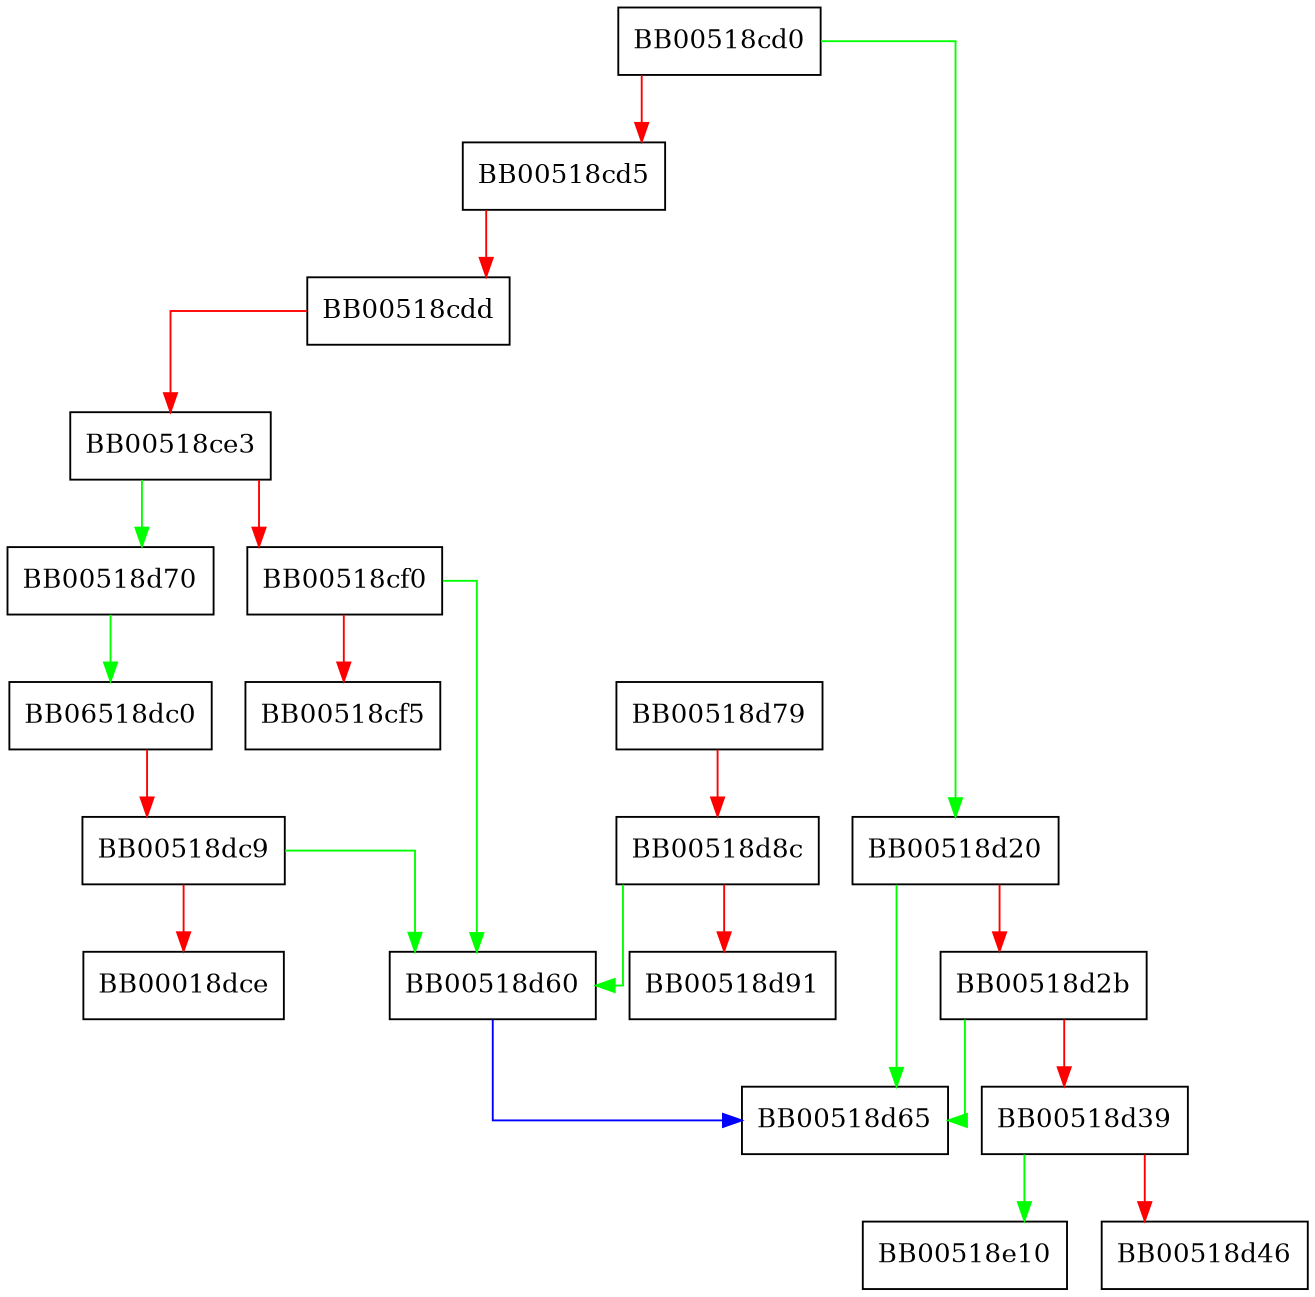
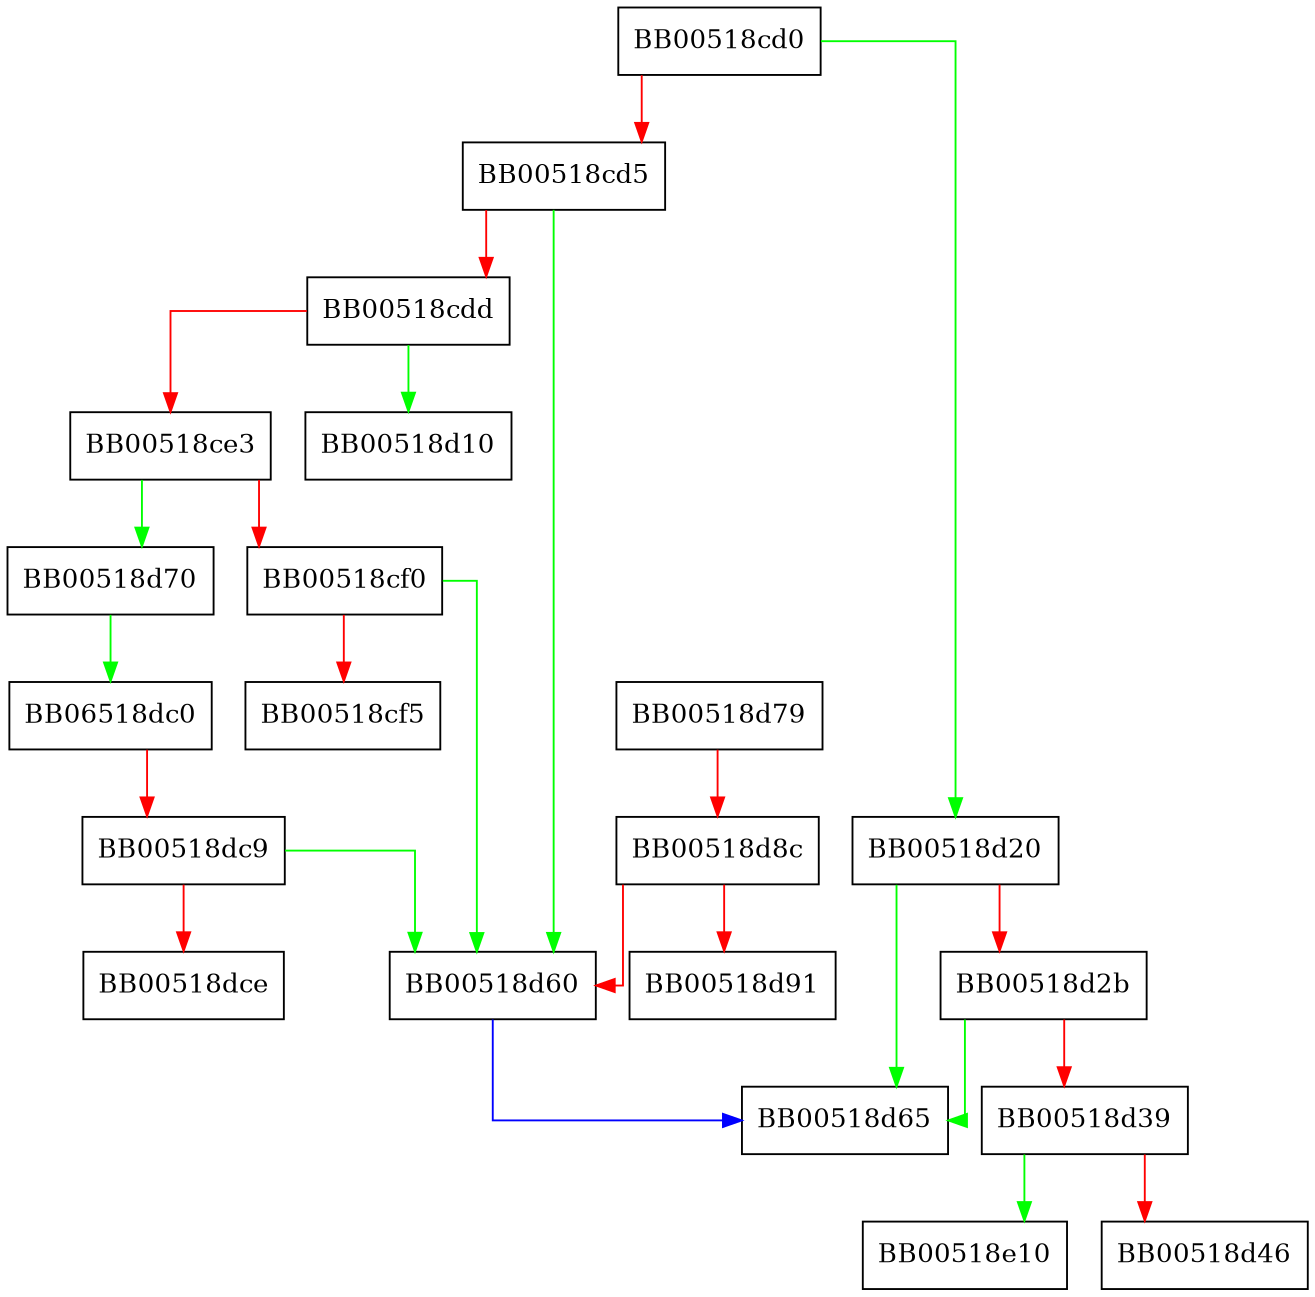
none -> (408, 446)
none -> (554, 571)
(623, 939) -> (623, 939)
(184, 986) -> (184, 986)
